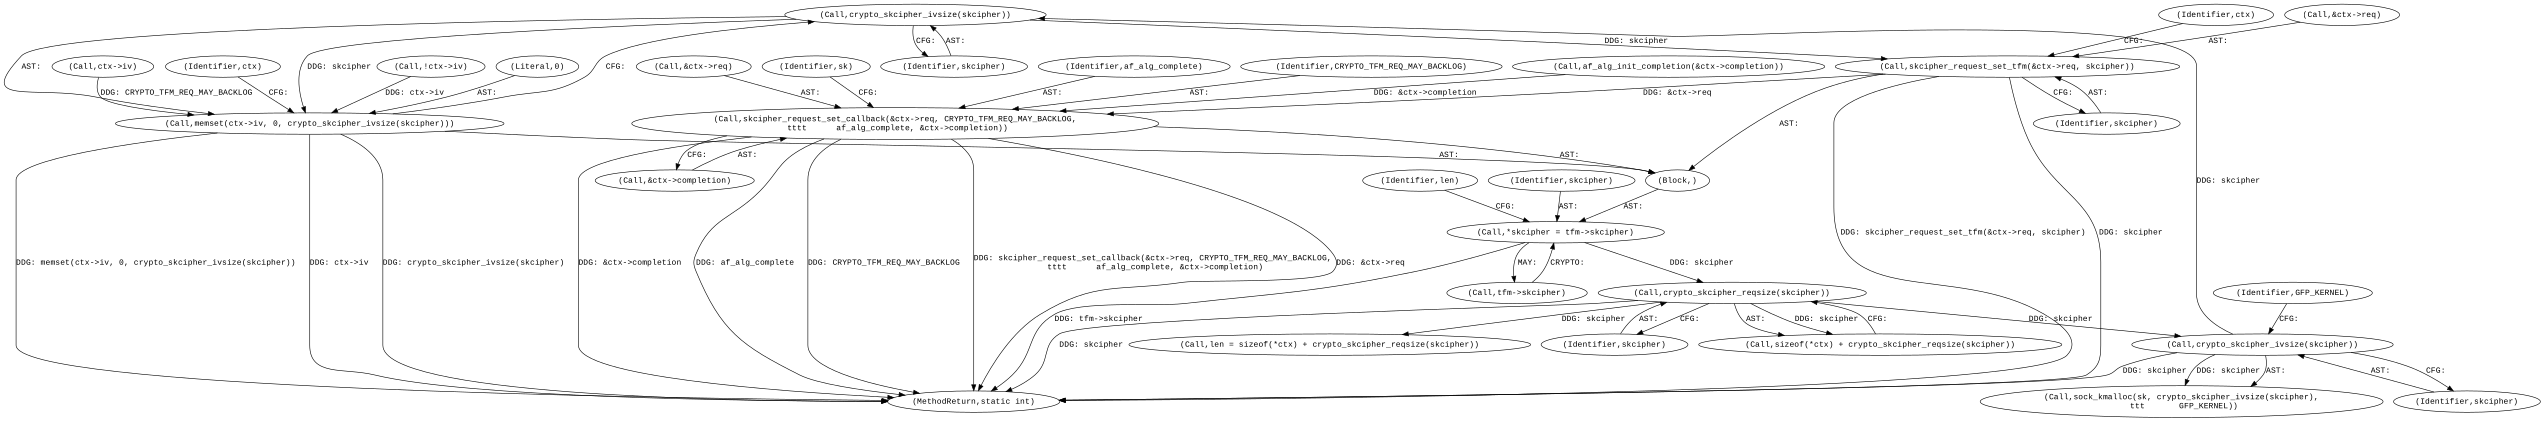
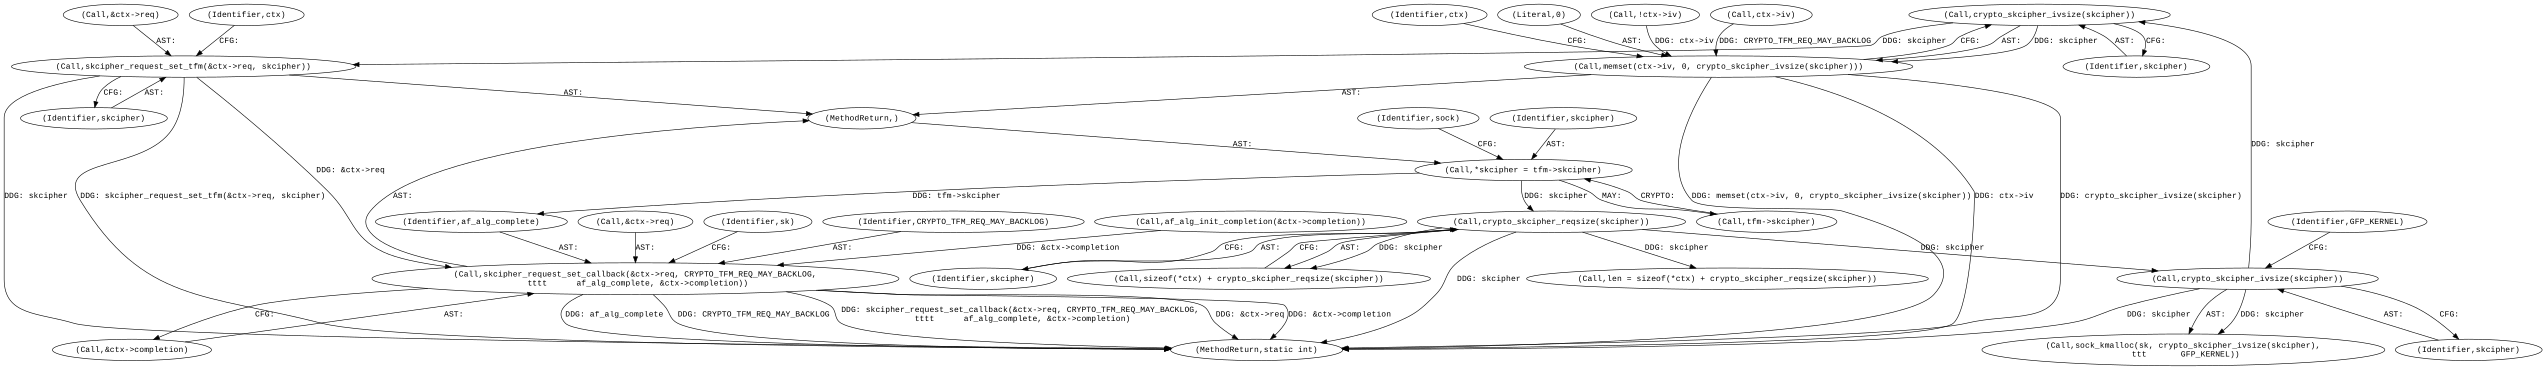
(1420, 181) -> (1418, 118)
(1678, 181) -> (862, 118)
(1244, 297) -> (981, 188)
